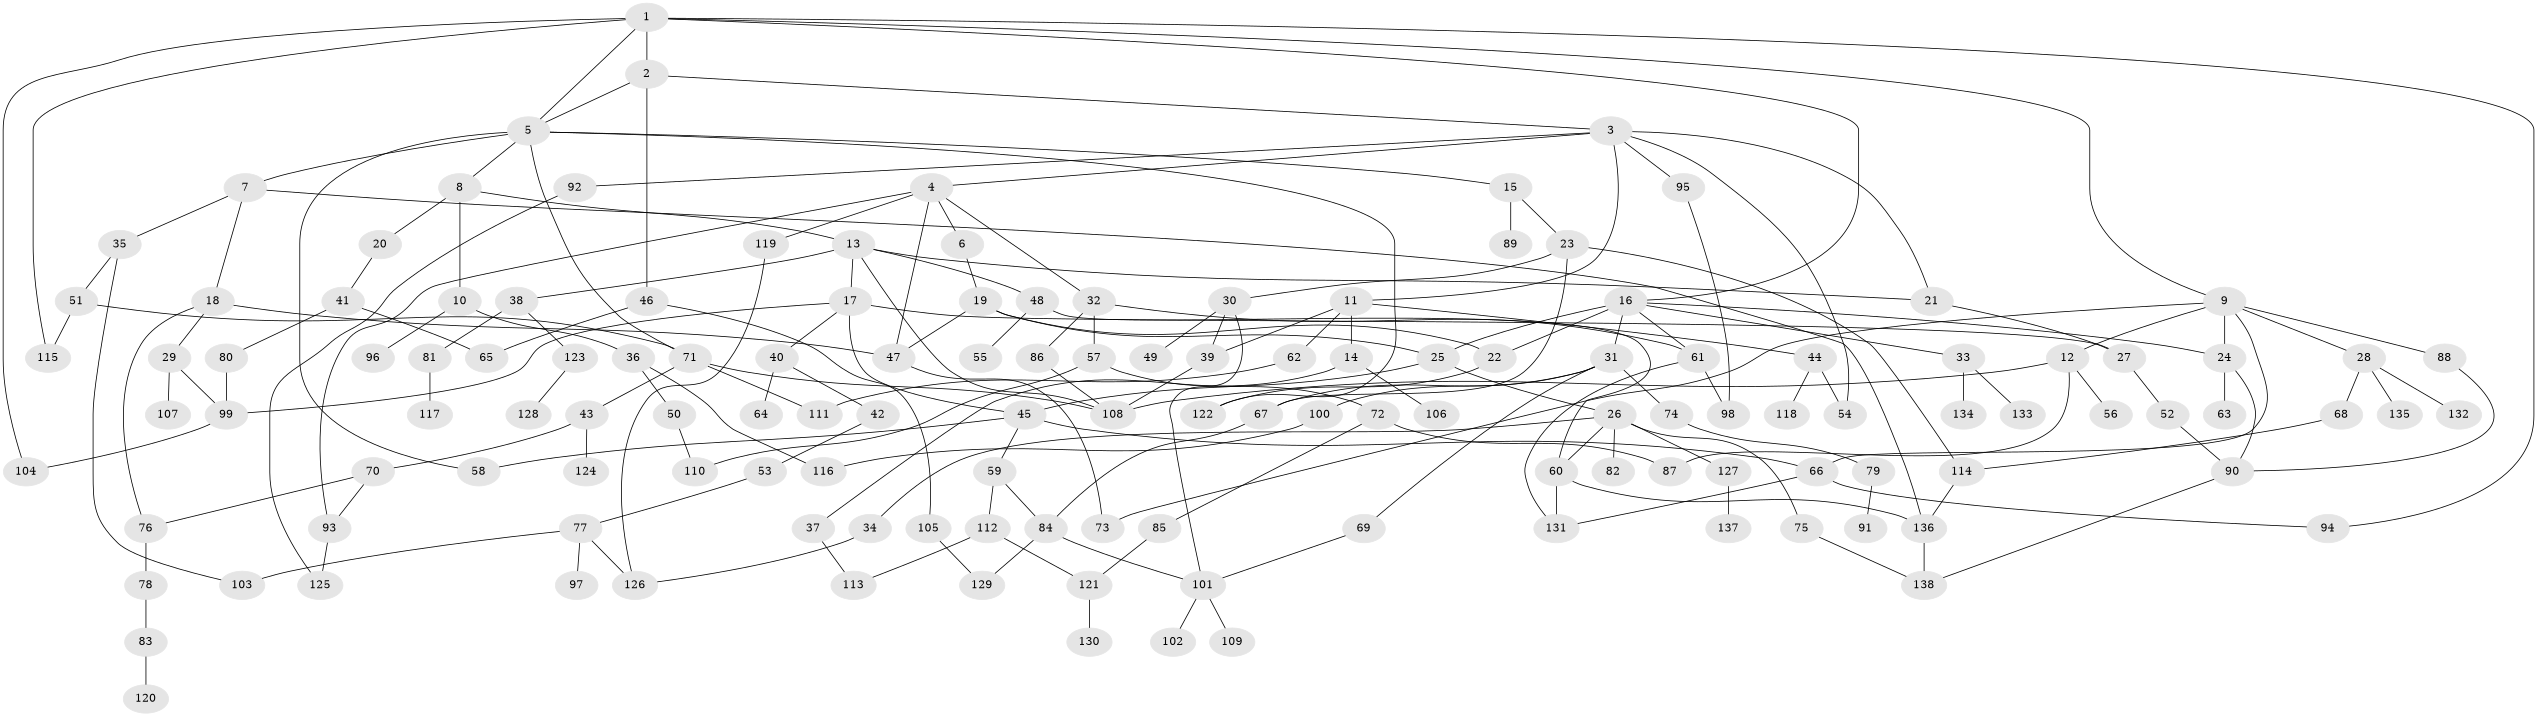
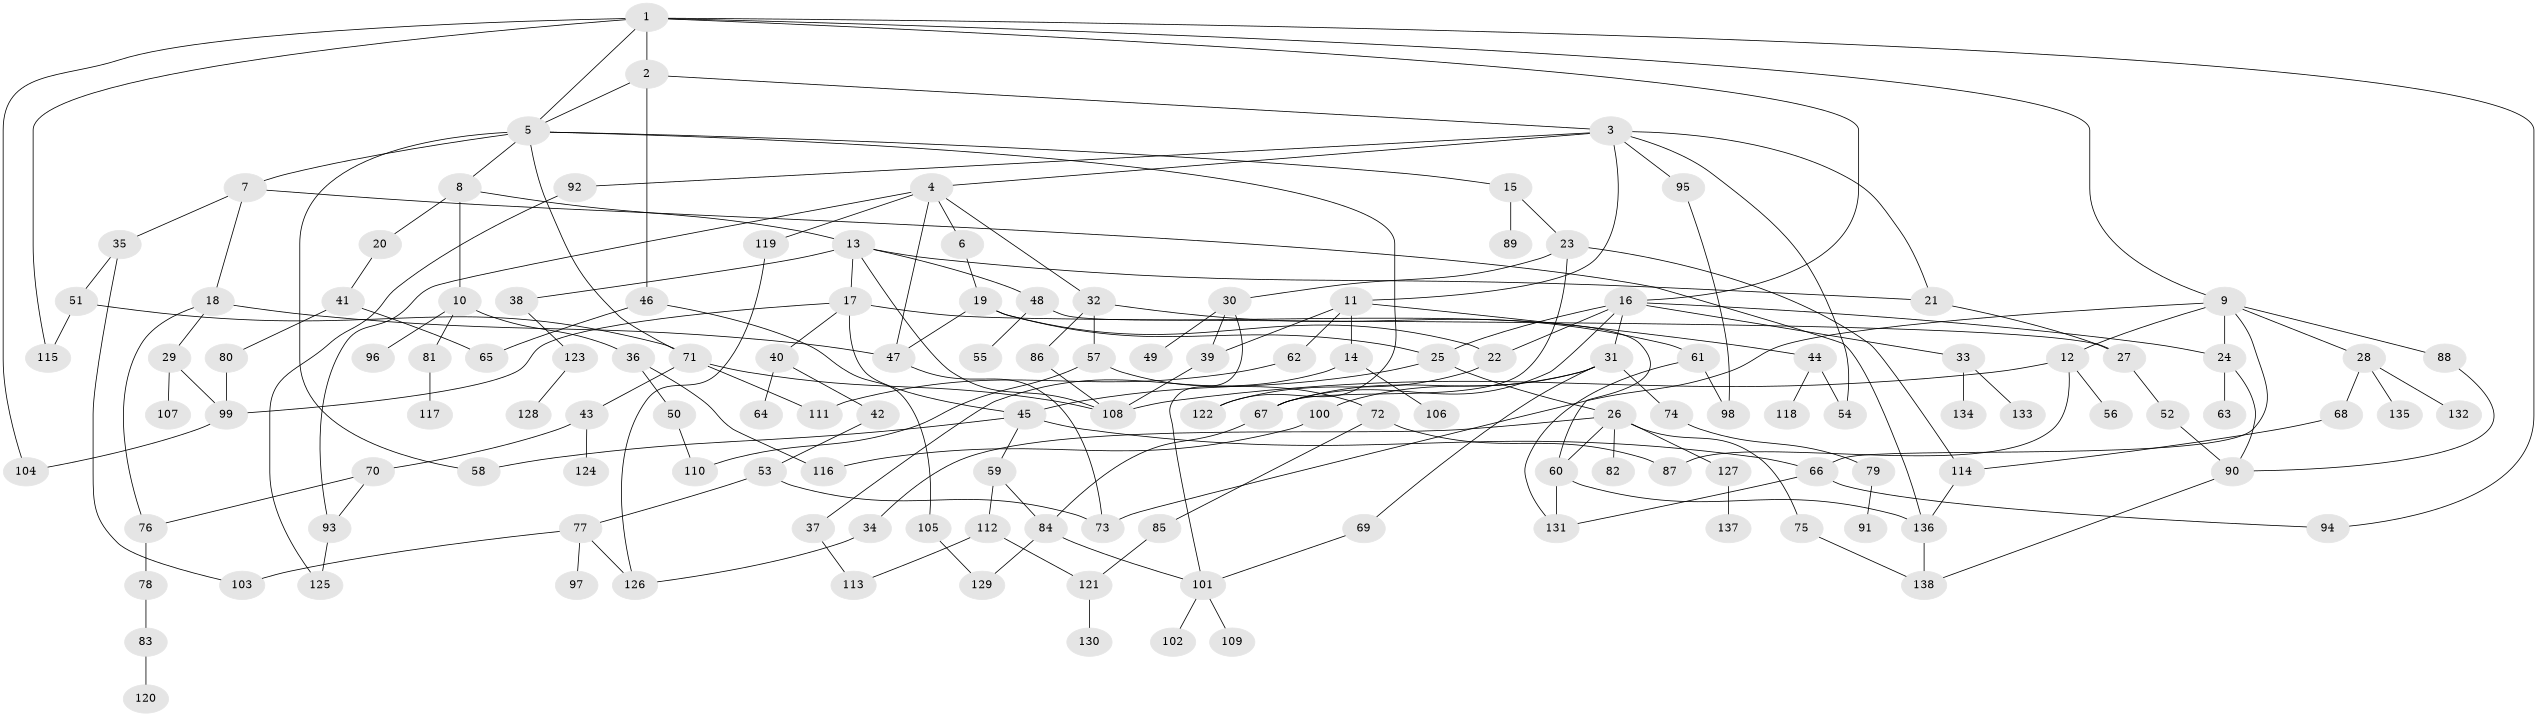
(1662, 330) -> (1485, 392)
(470, 332) -> (445, 330)
none -> (942, 500)
